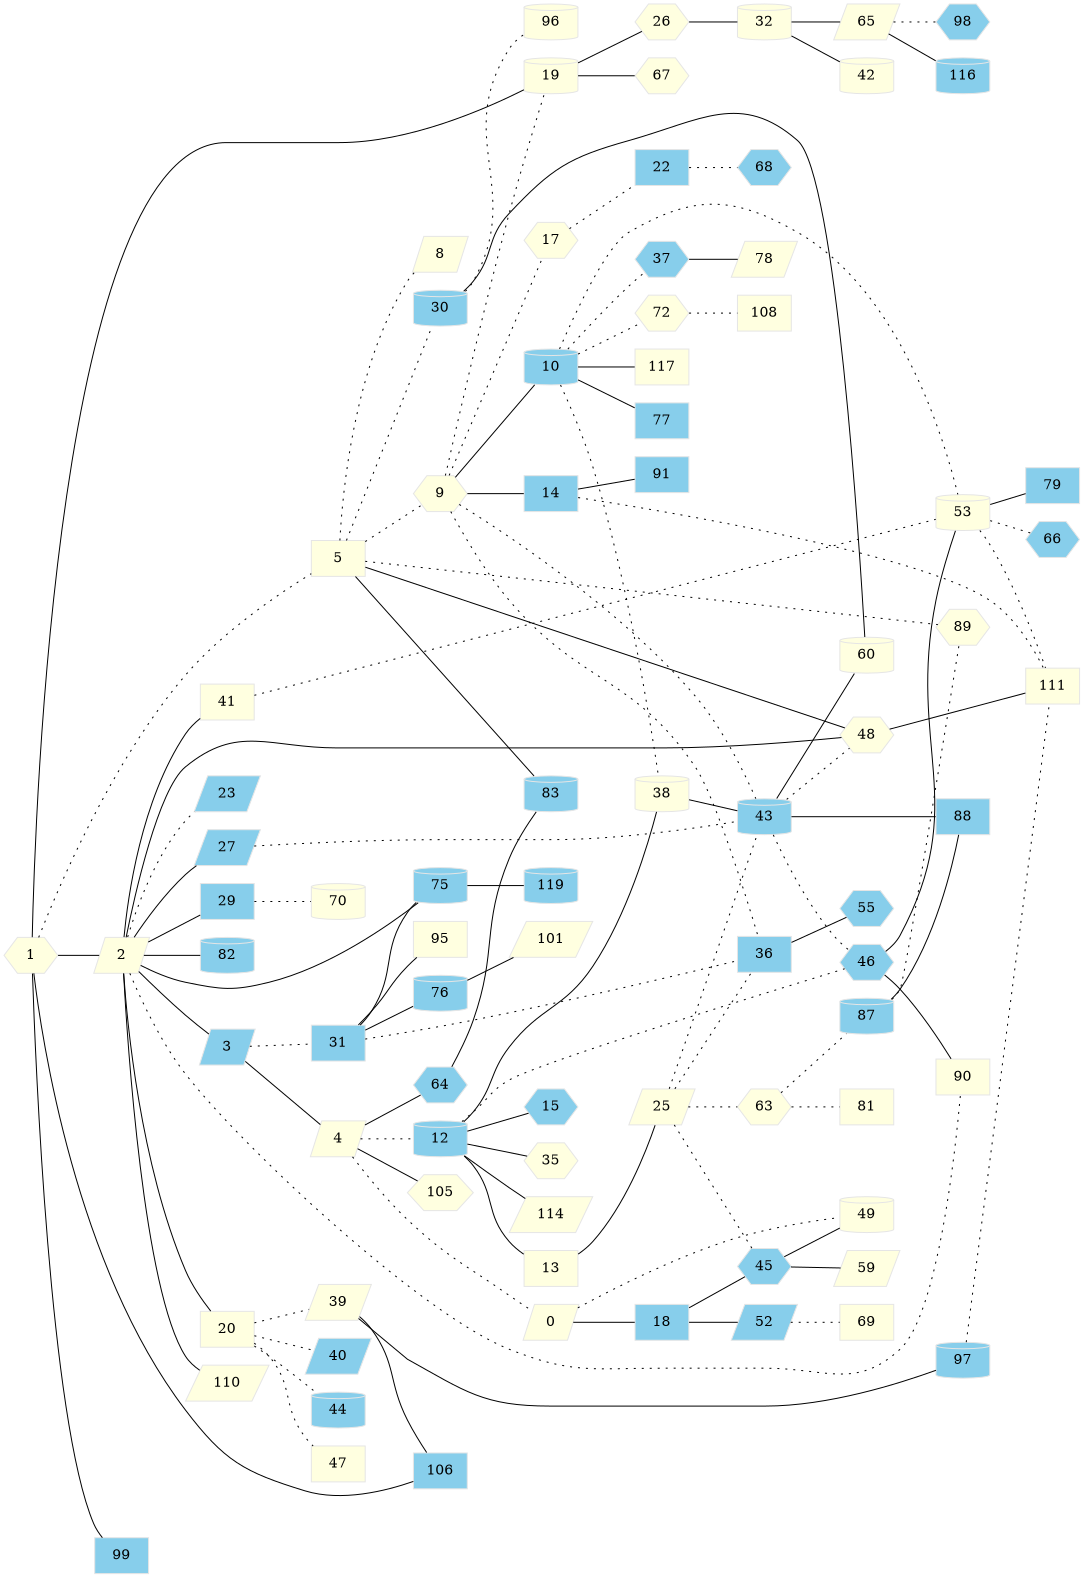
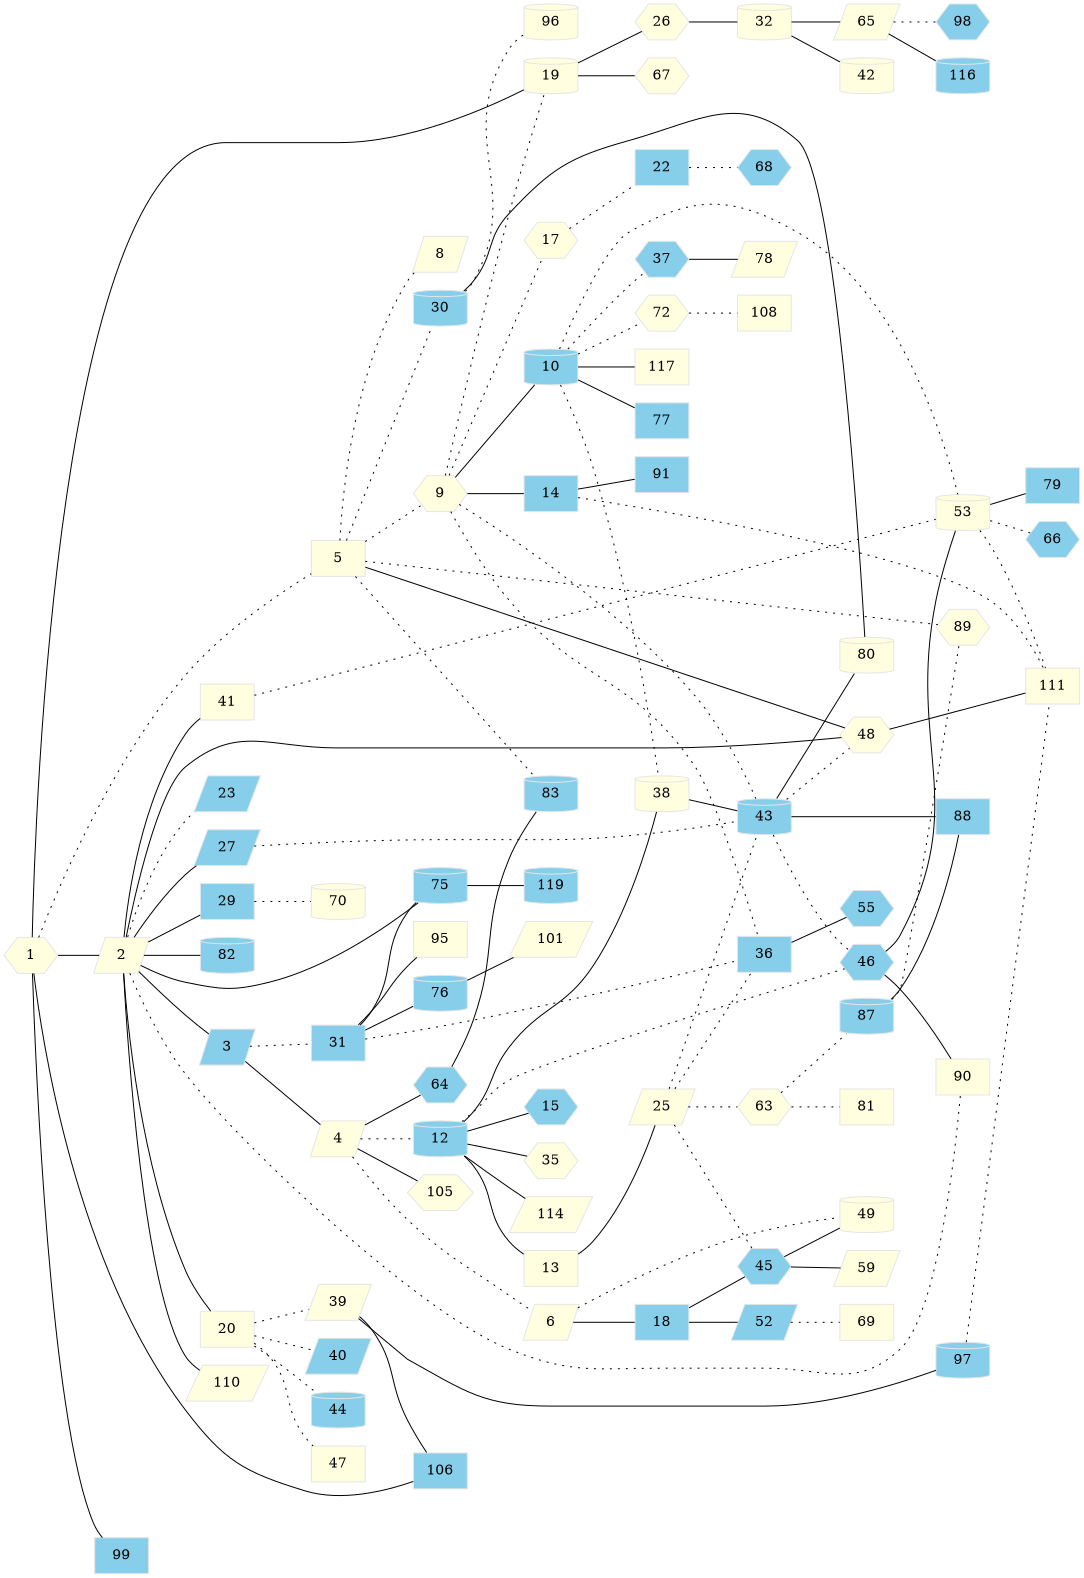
(867, 655) -> (867, 655)
(445, 676) -> (445, 676)
(551, 1322) -> (551, 1322)
